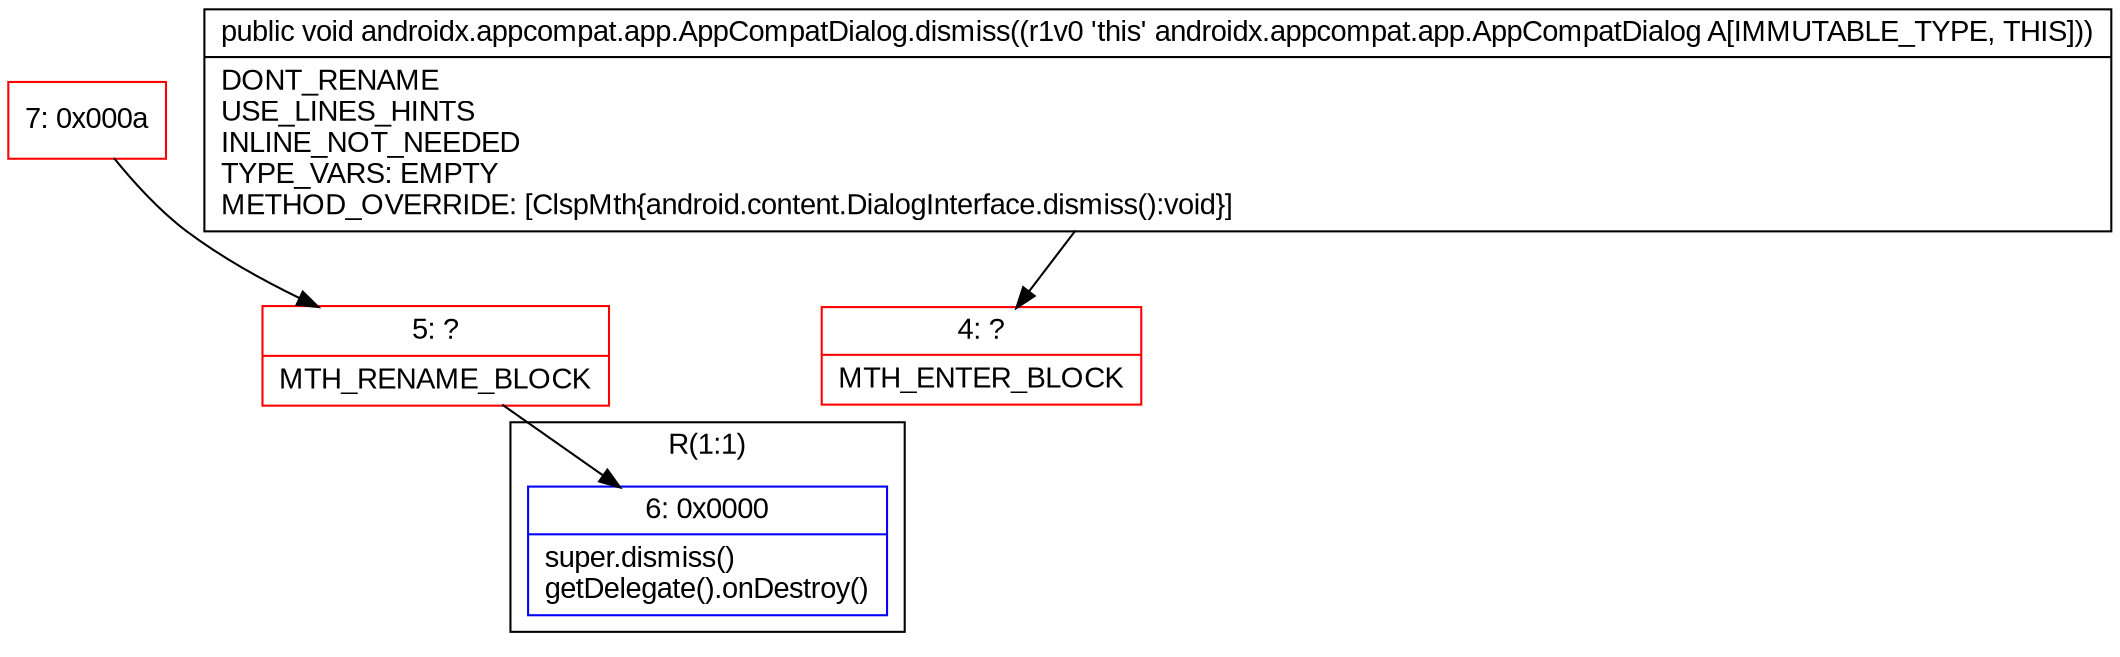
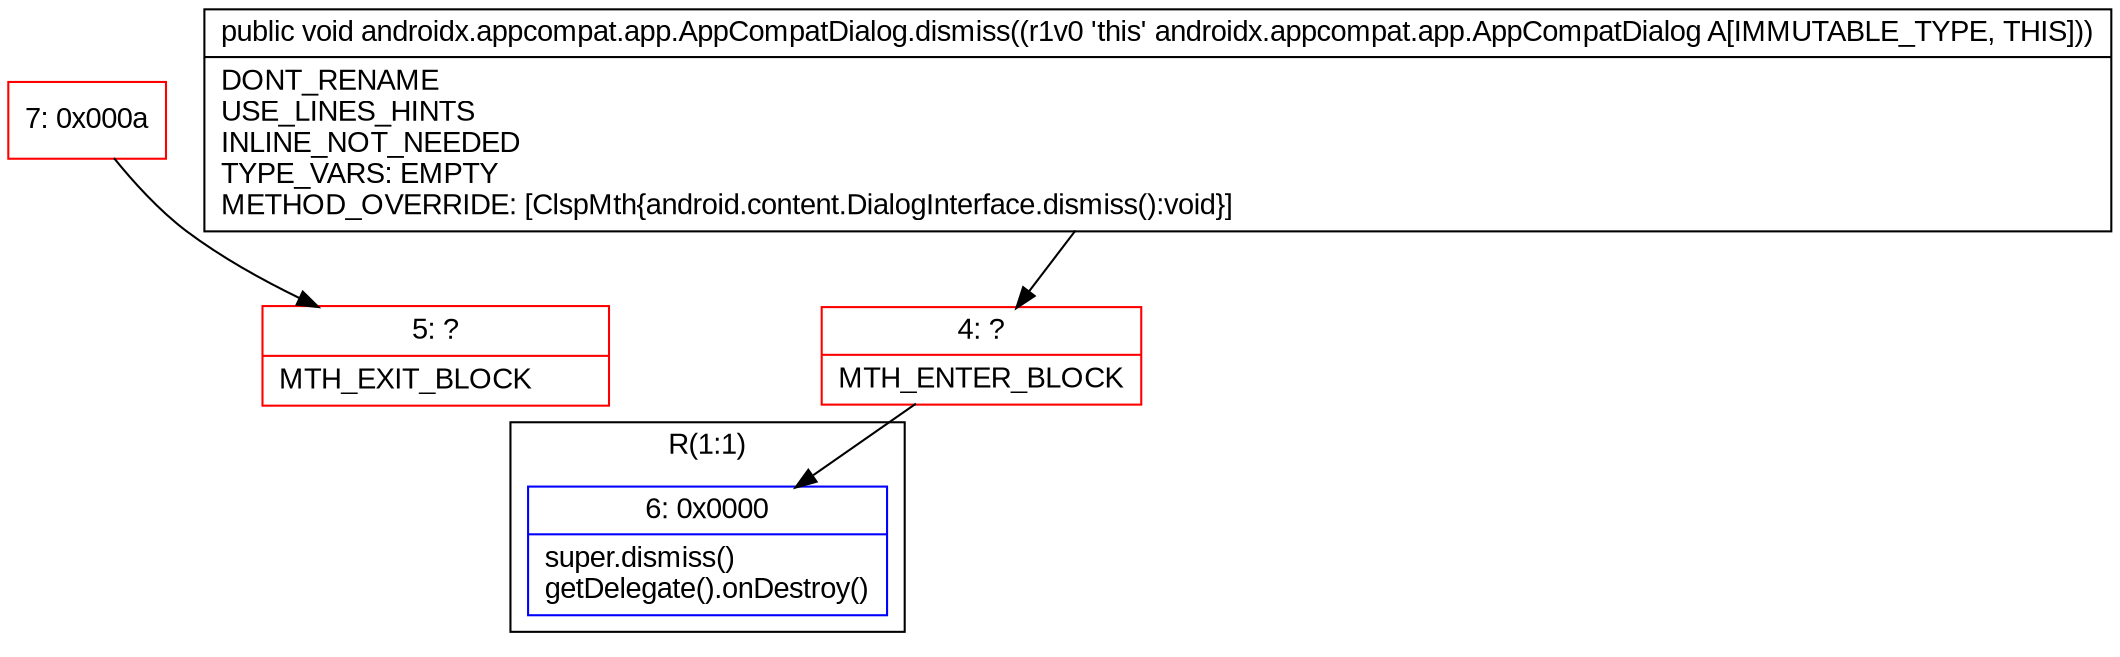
(436, 380) -> (406, 380)
(553, 440) -> (865, 439)
